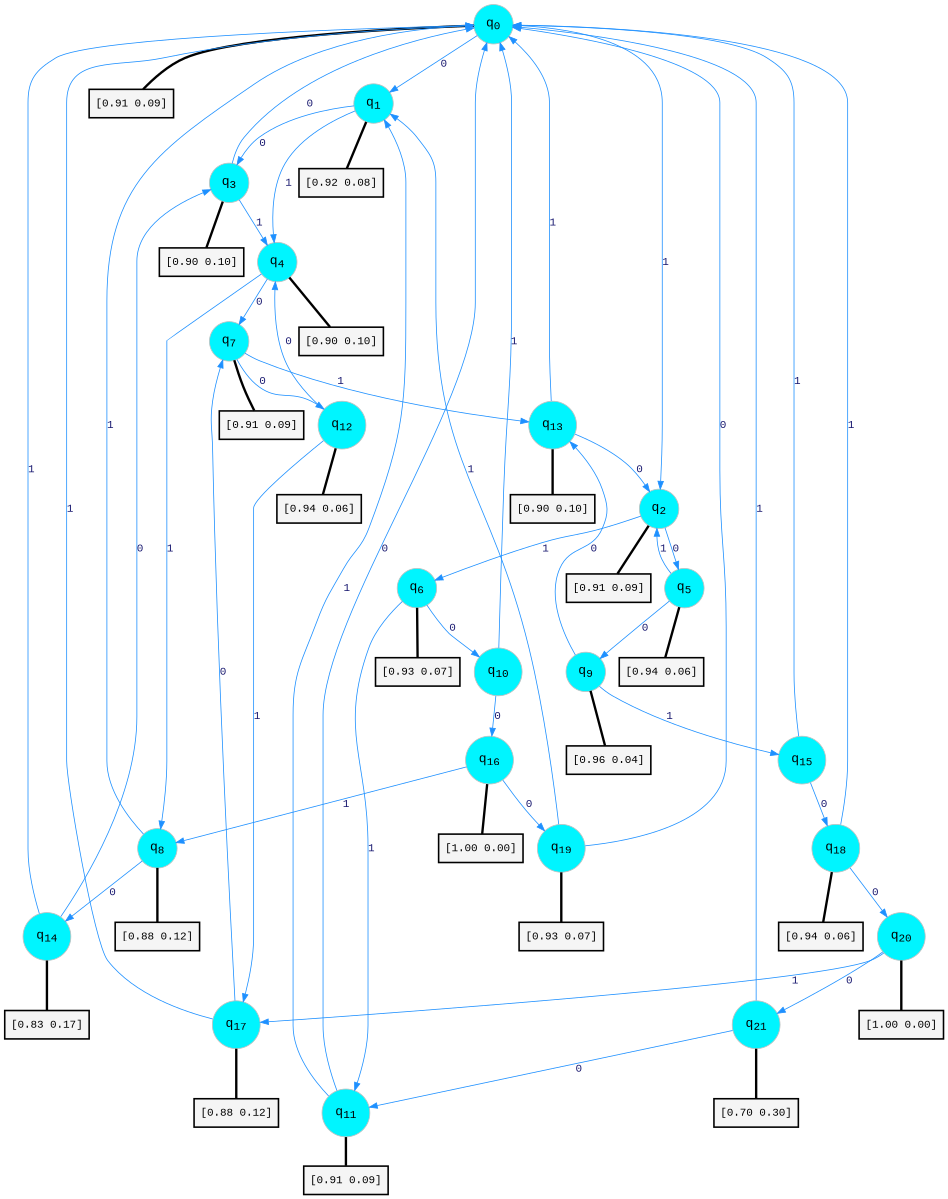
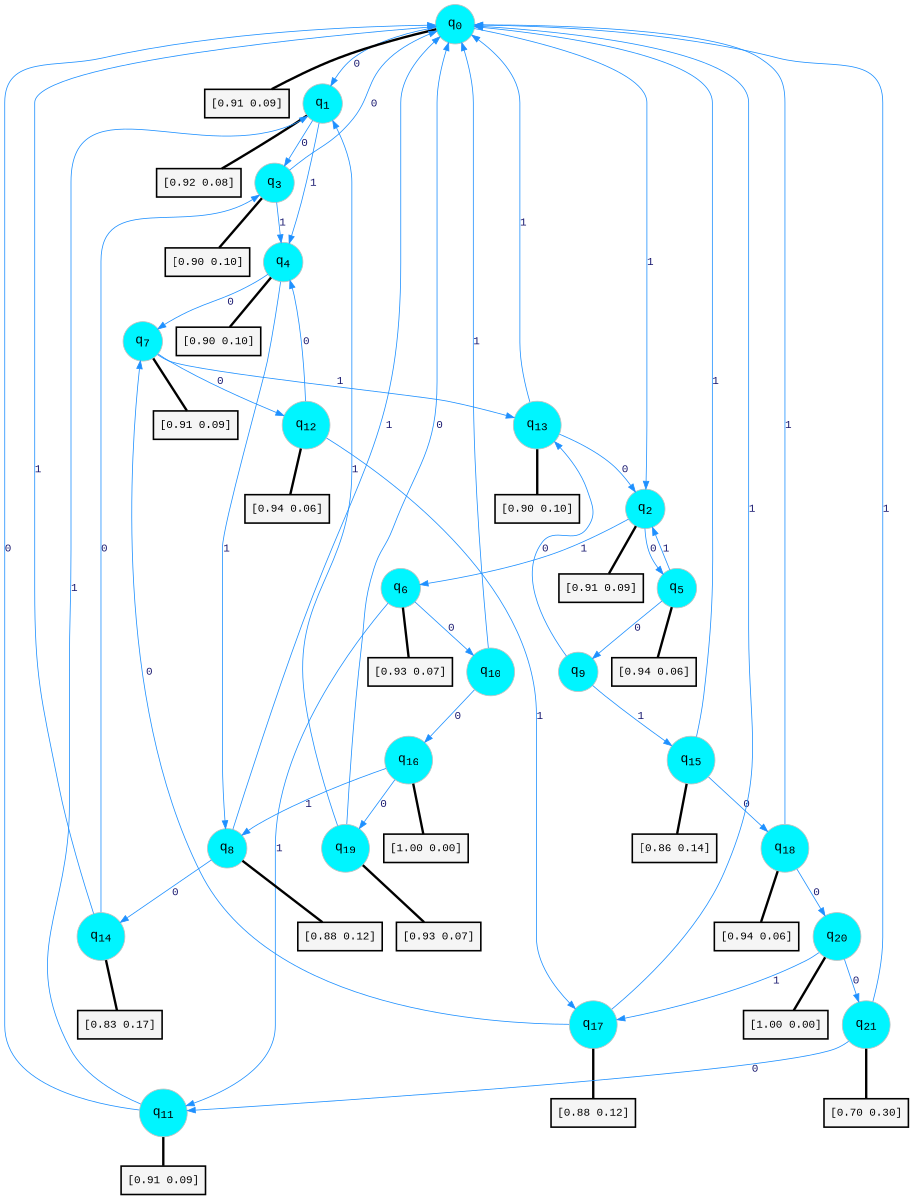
(609, 760) -> none
none -> (674, 848)
